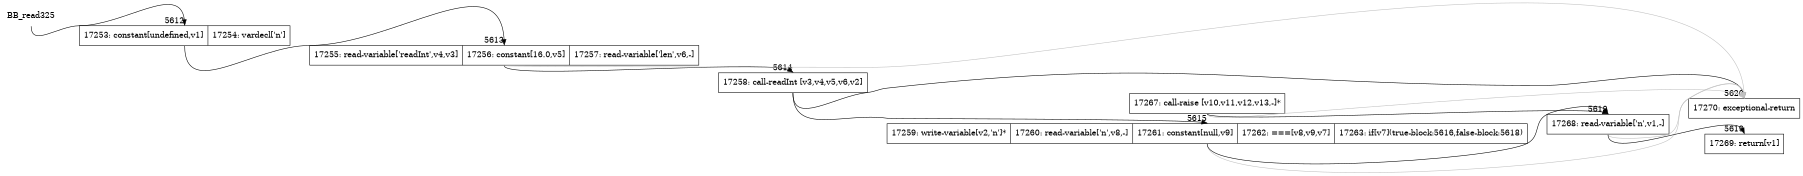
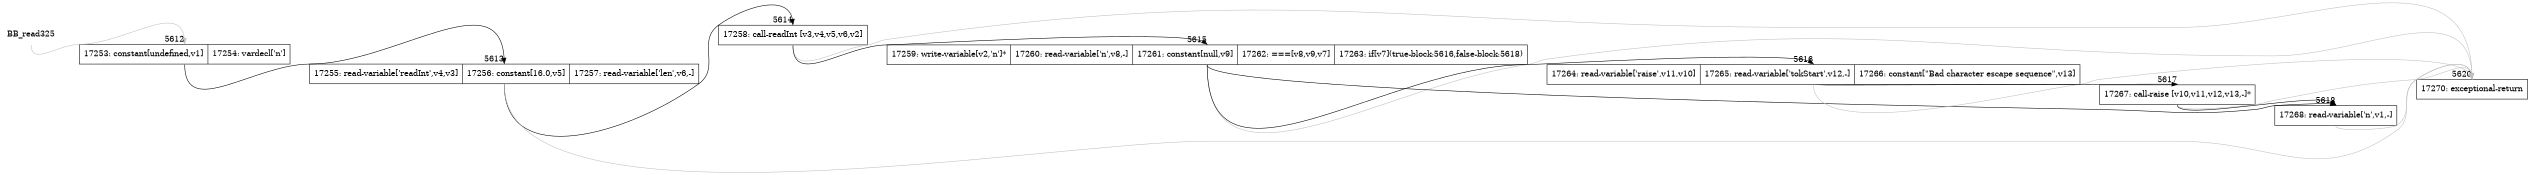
(109, 21) -> (109, 39)
none -> (1813, 74)
(1264, 77) -> (1646, 25)
(1744, 144) -> none
